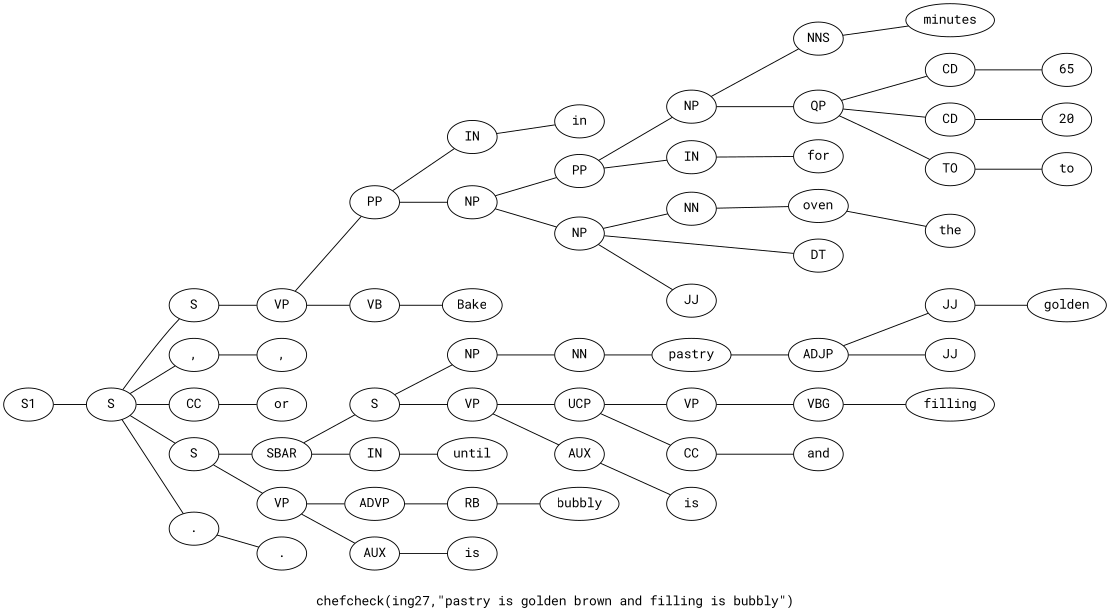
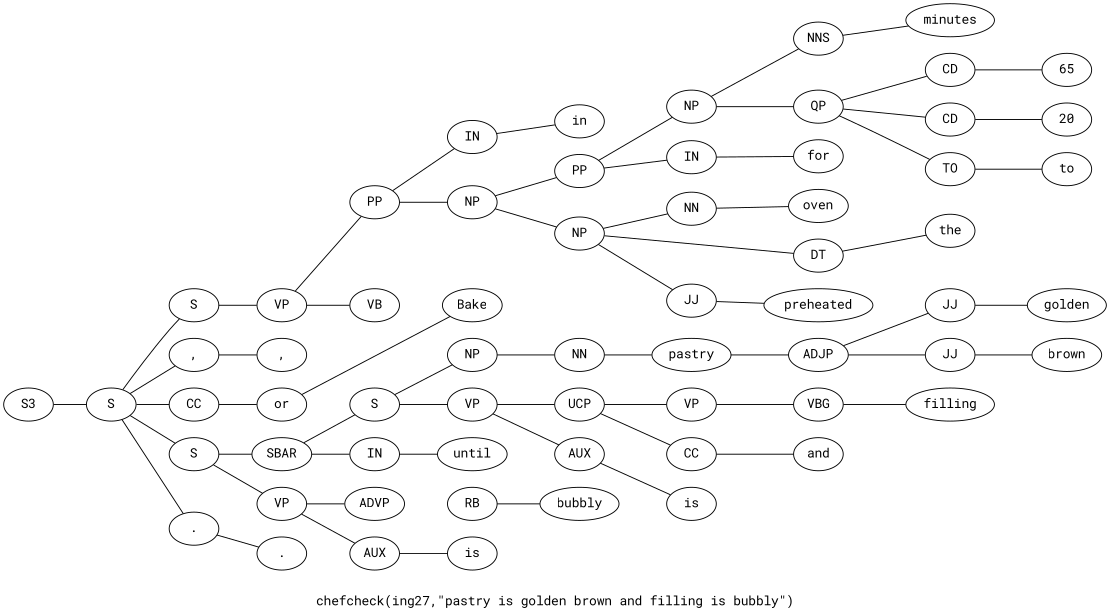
(886, 219) -> (884, 243)
(421, 305) -> (376, 355)
none -> (818, 305)
none -> (1067, 355)
(29, 405) -> (29, 405)
(426, 504) -> none
